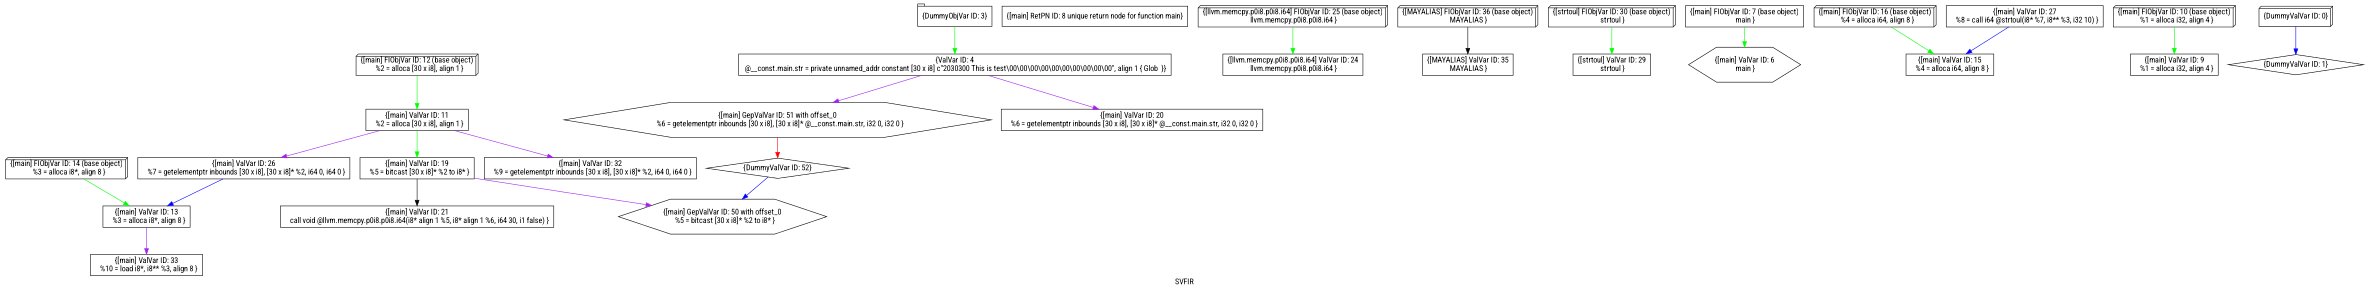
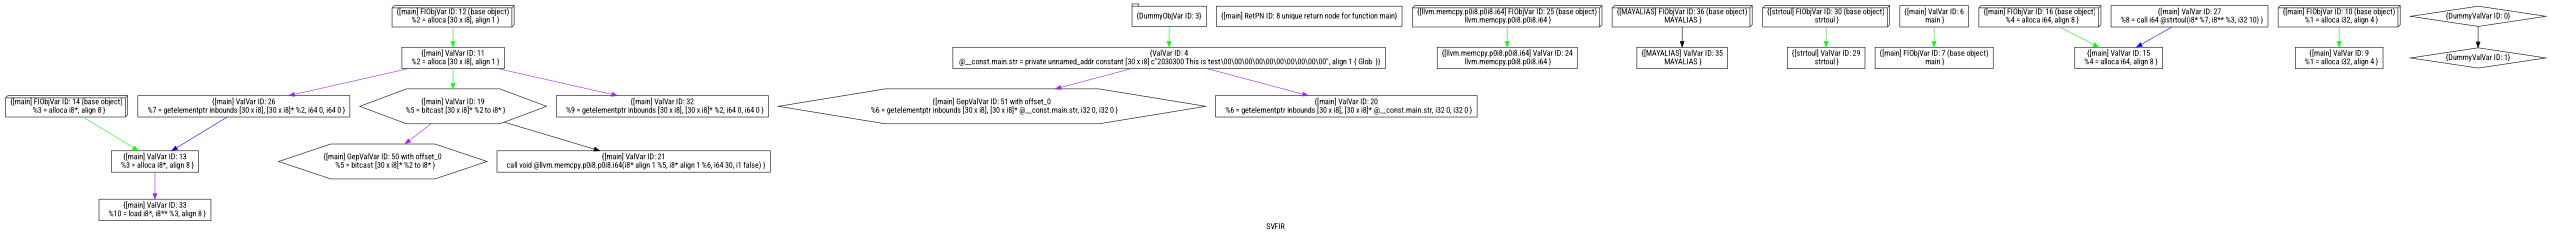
(2296, 16) -> (2478, 16)
(1745, 34) -> (1934, 34)
(2296, 38) -> (2478, 34)
(1745, 65) -> (1934, 16)
(417, 168) -> (453, 106)
(778, 168) -> none
